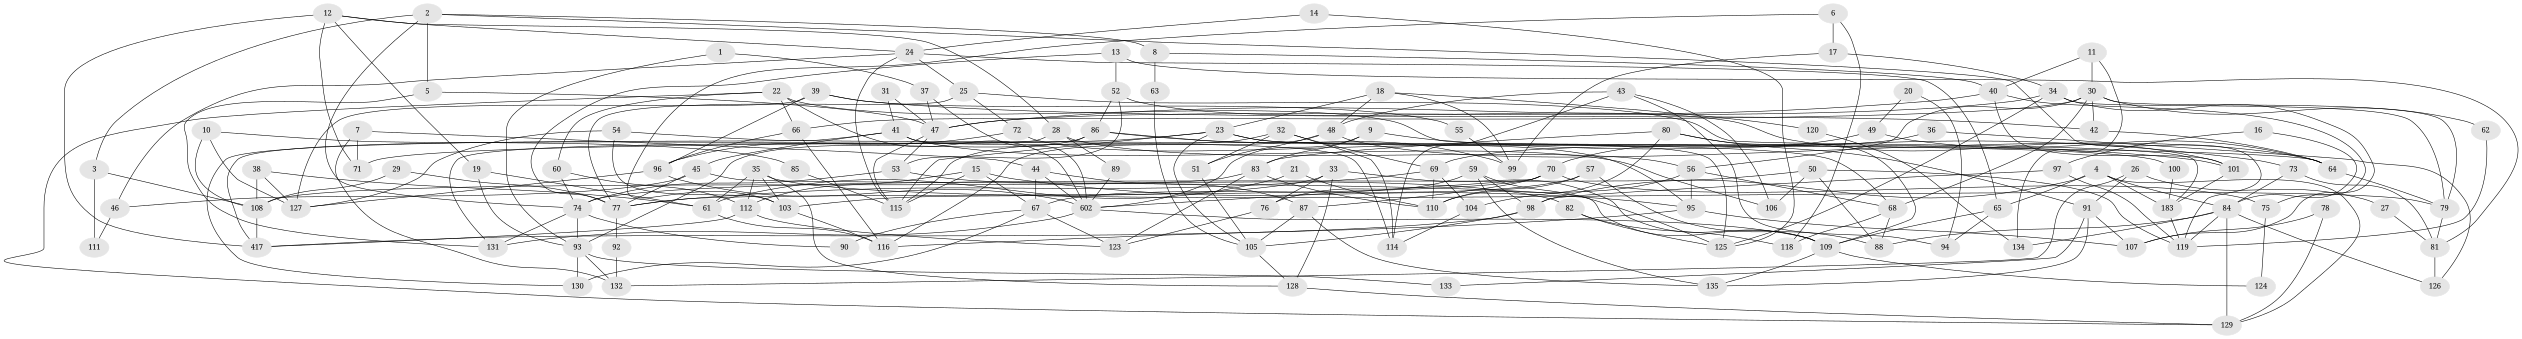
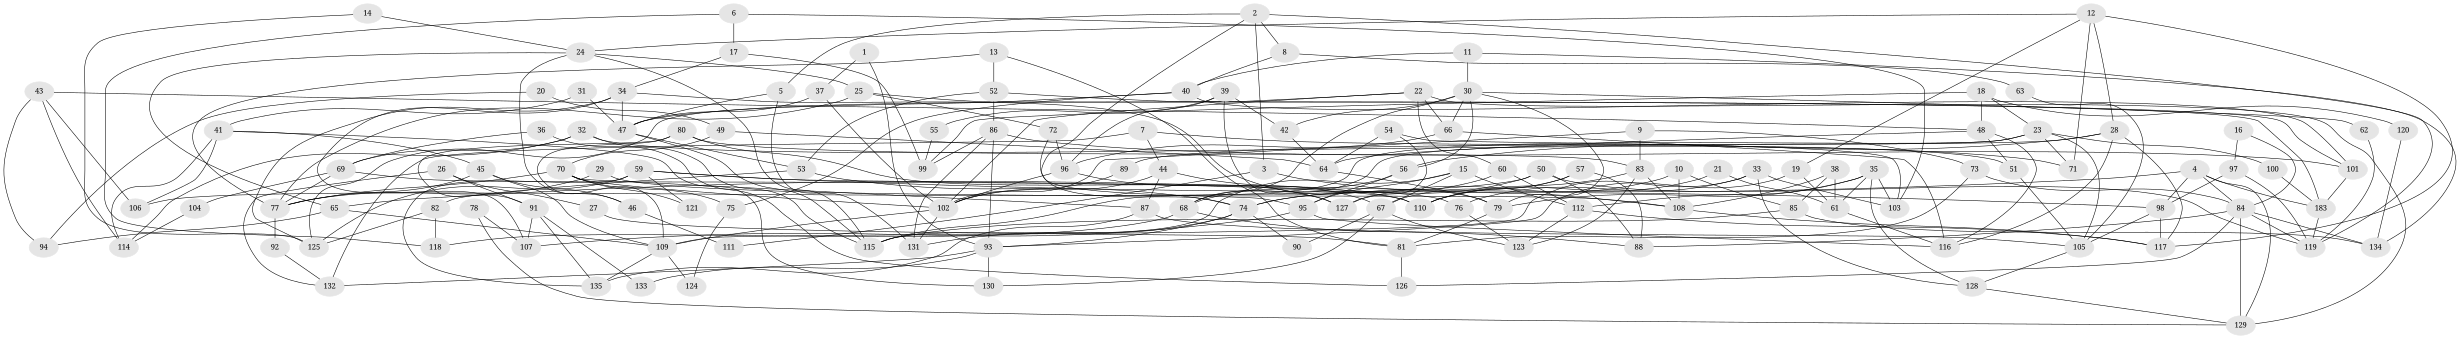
(276, 189) -> (1821, 183)
(1583, 192) -> none
none -> (692, 209)
(1086, 209) -> (943, 209)
(833, 226) -> (2054, 209)
none -> (2083, 232)
(257, 248) -> (2161, 248)
